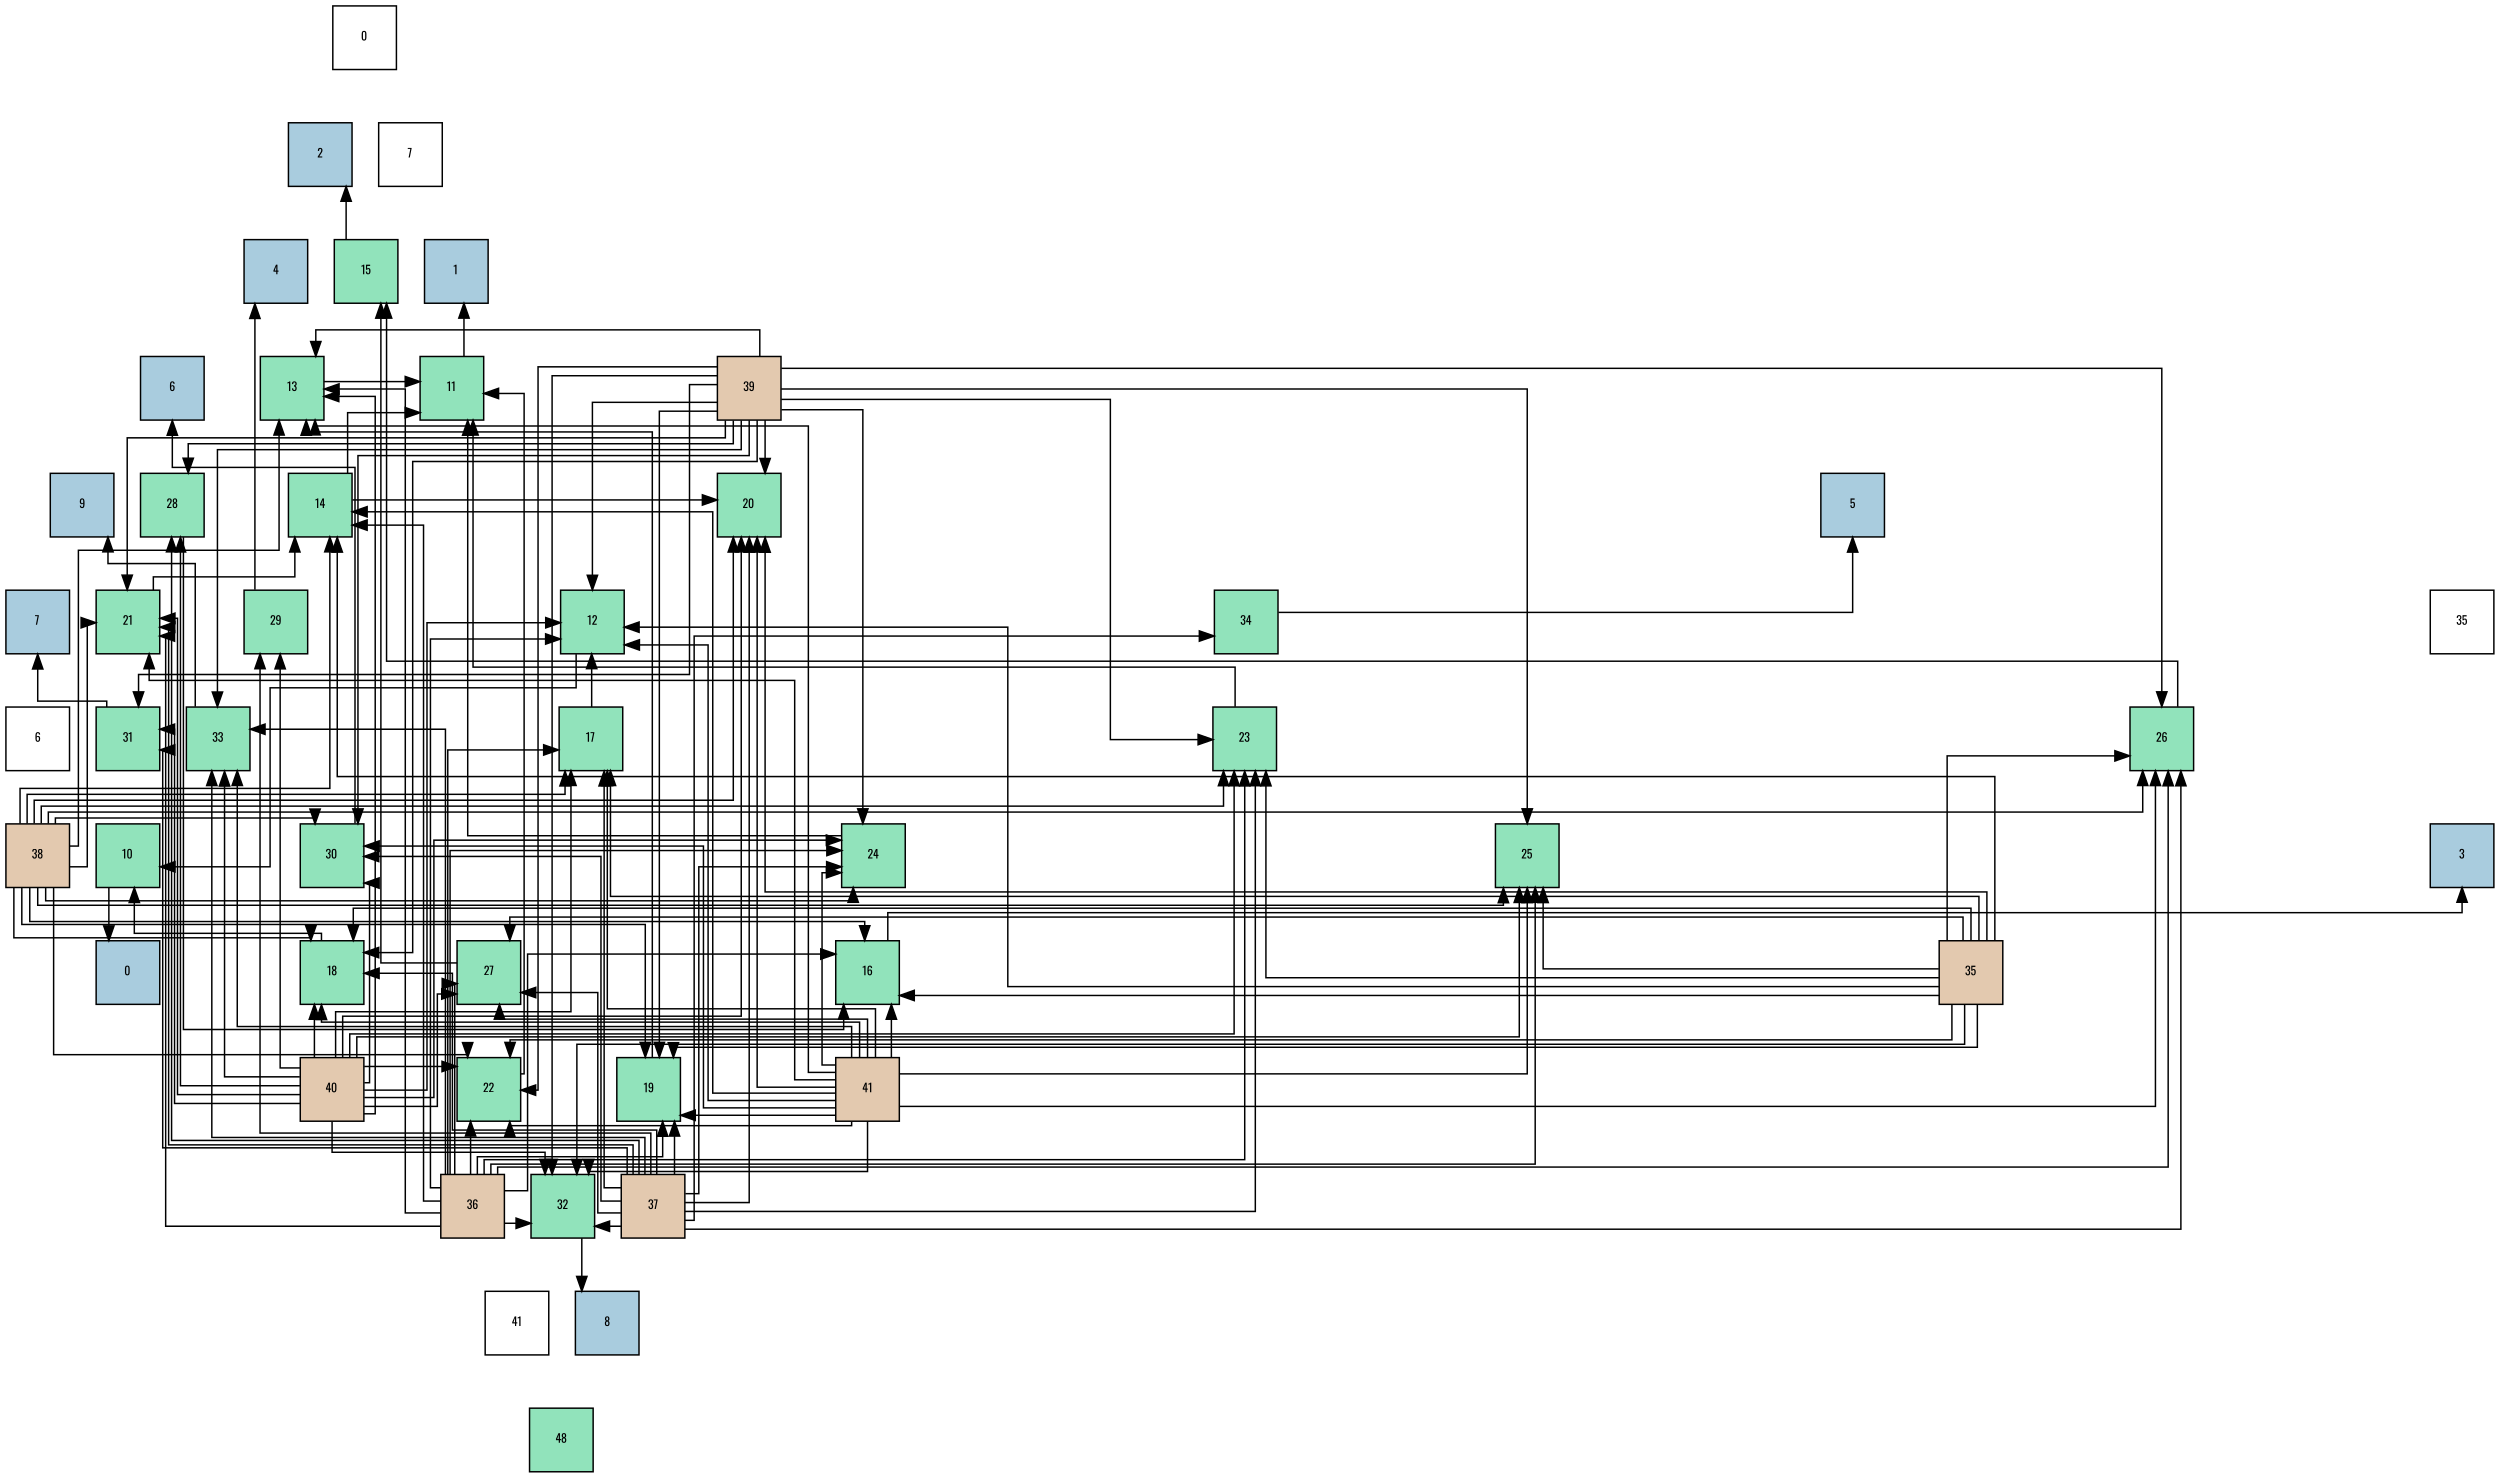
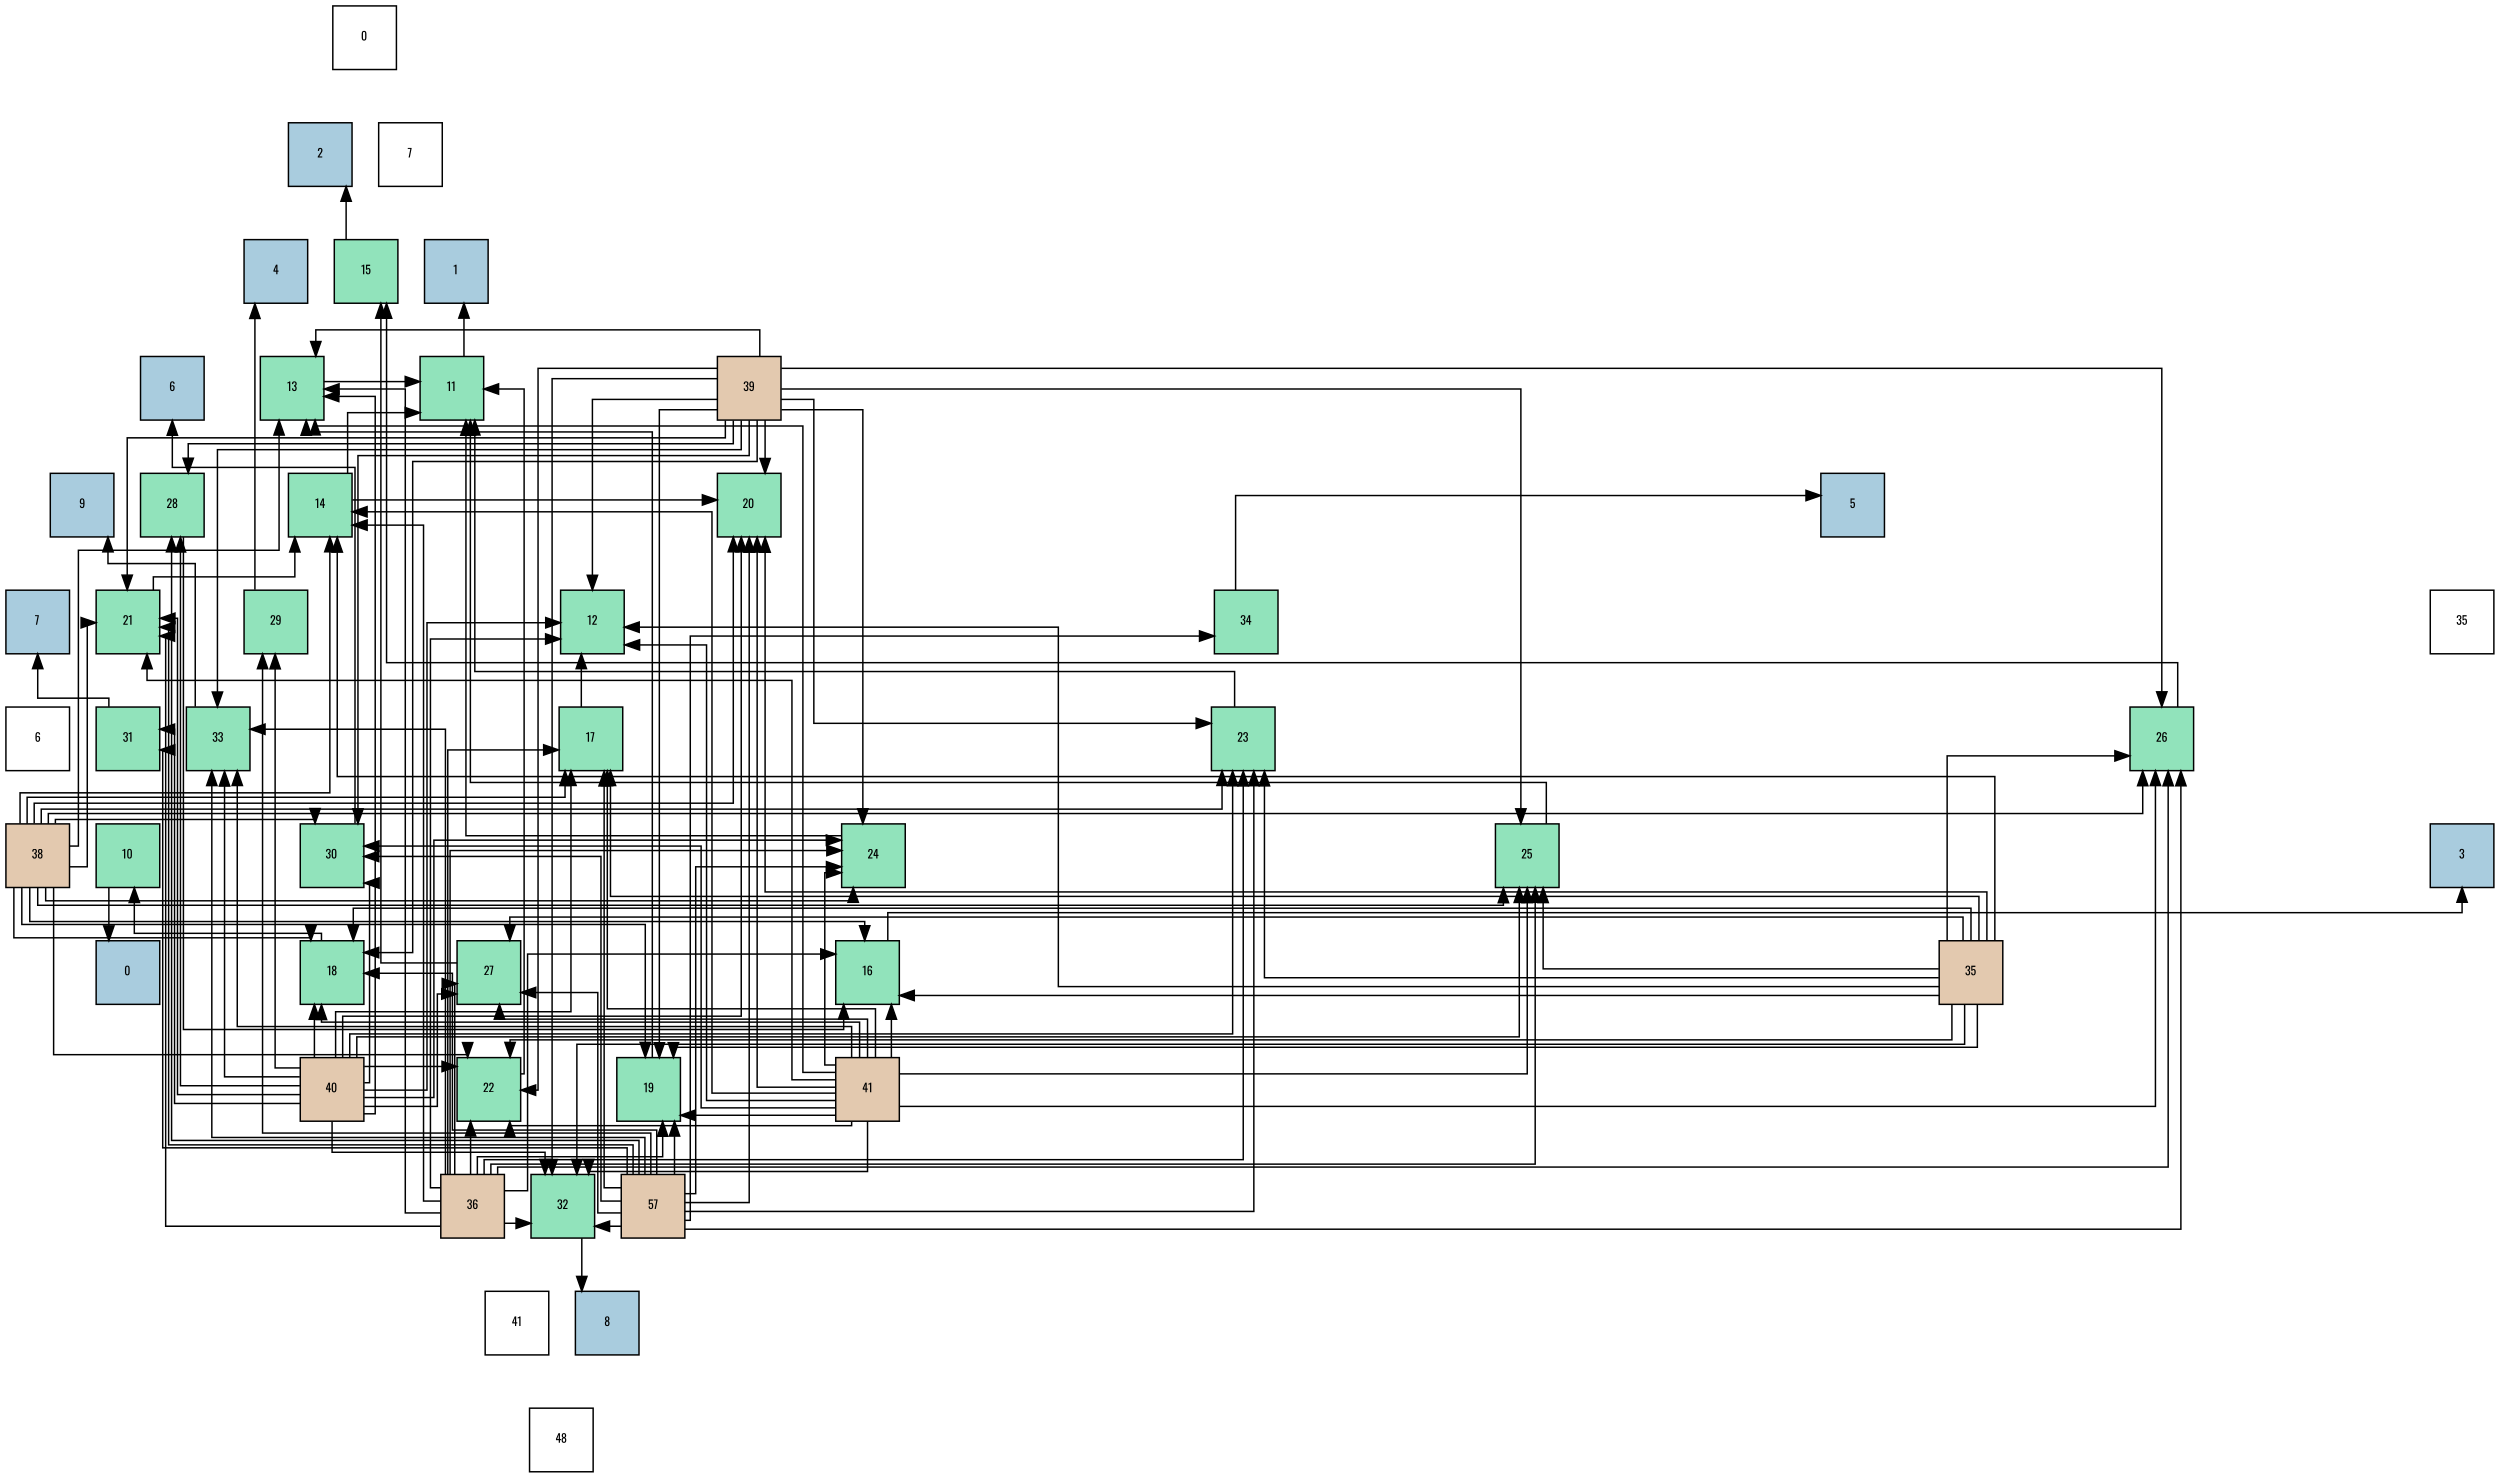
(689, 600) -> none
(270, 701) -> none
none -> (855, 782)
(653, 1206) -> (653, 1206)
(561, 1440) -> (561, 1440)
